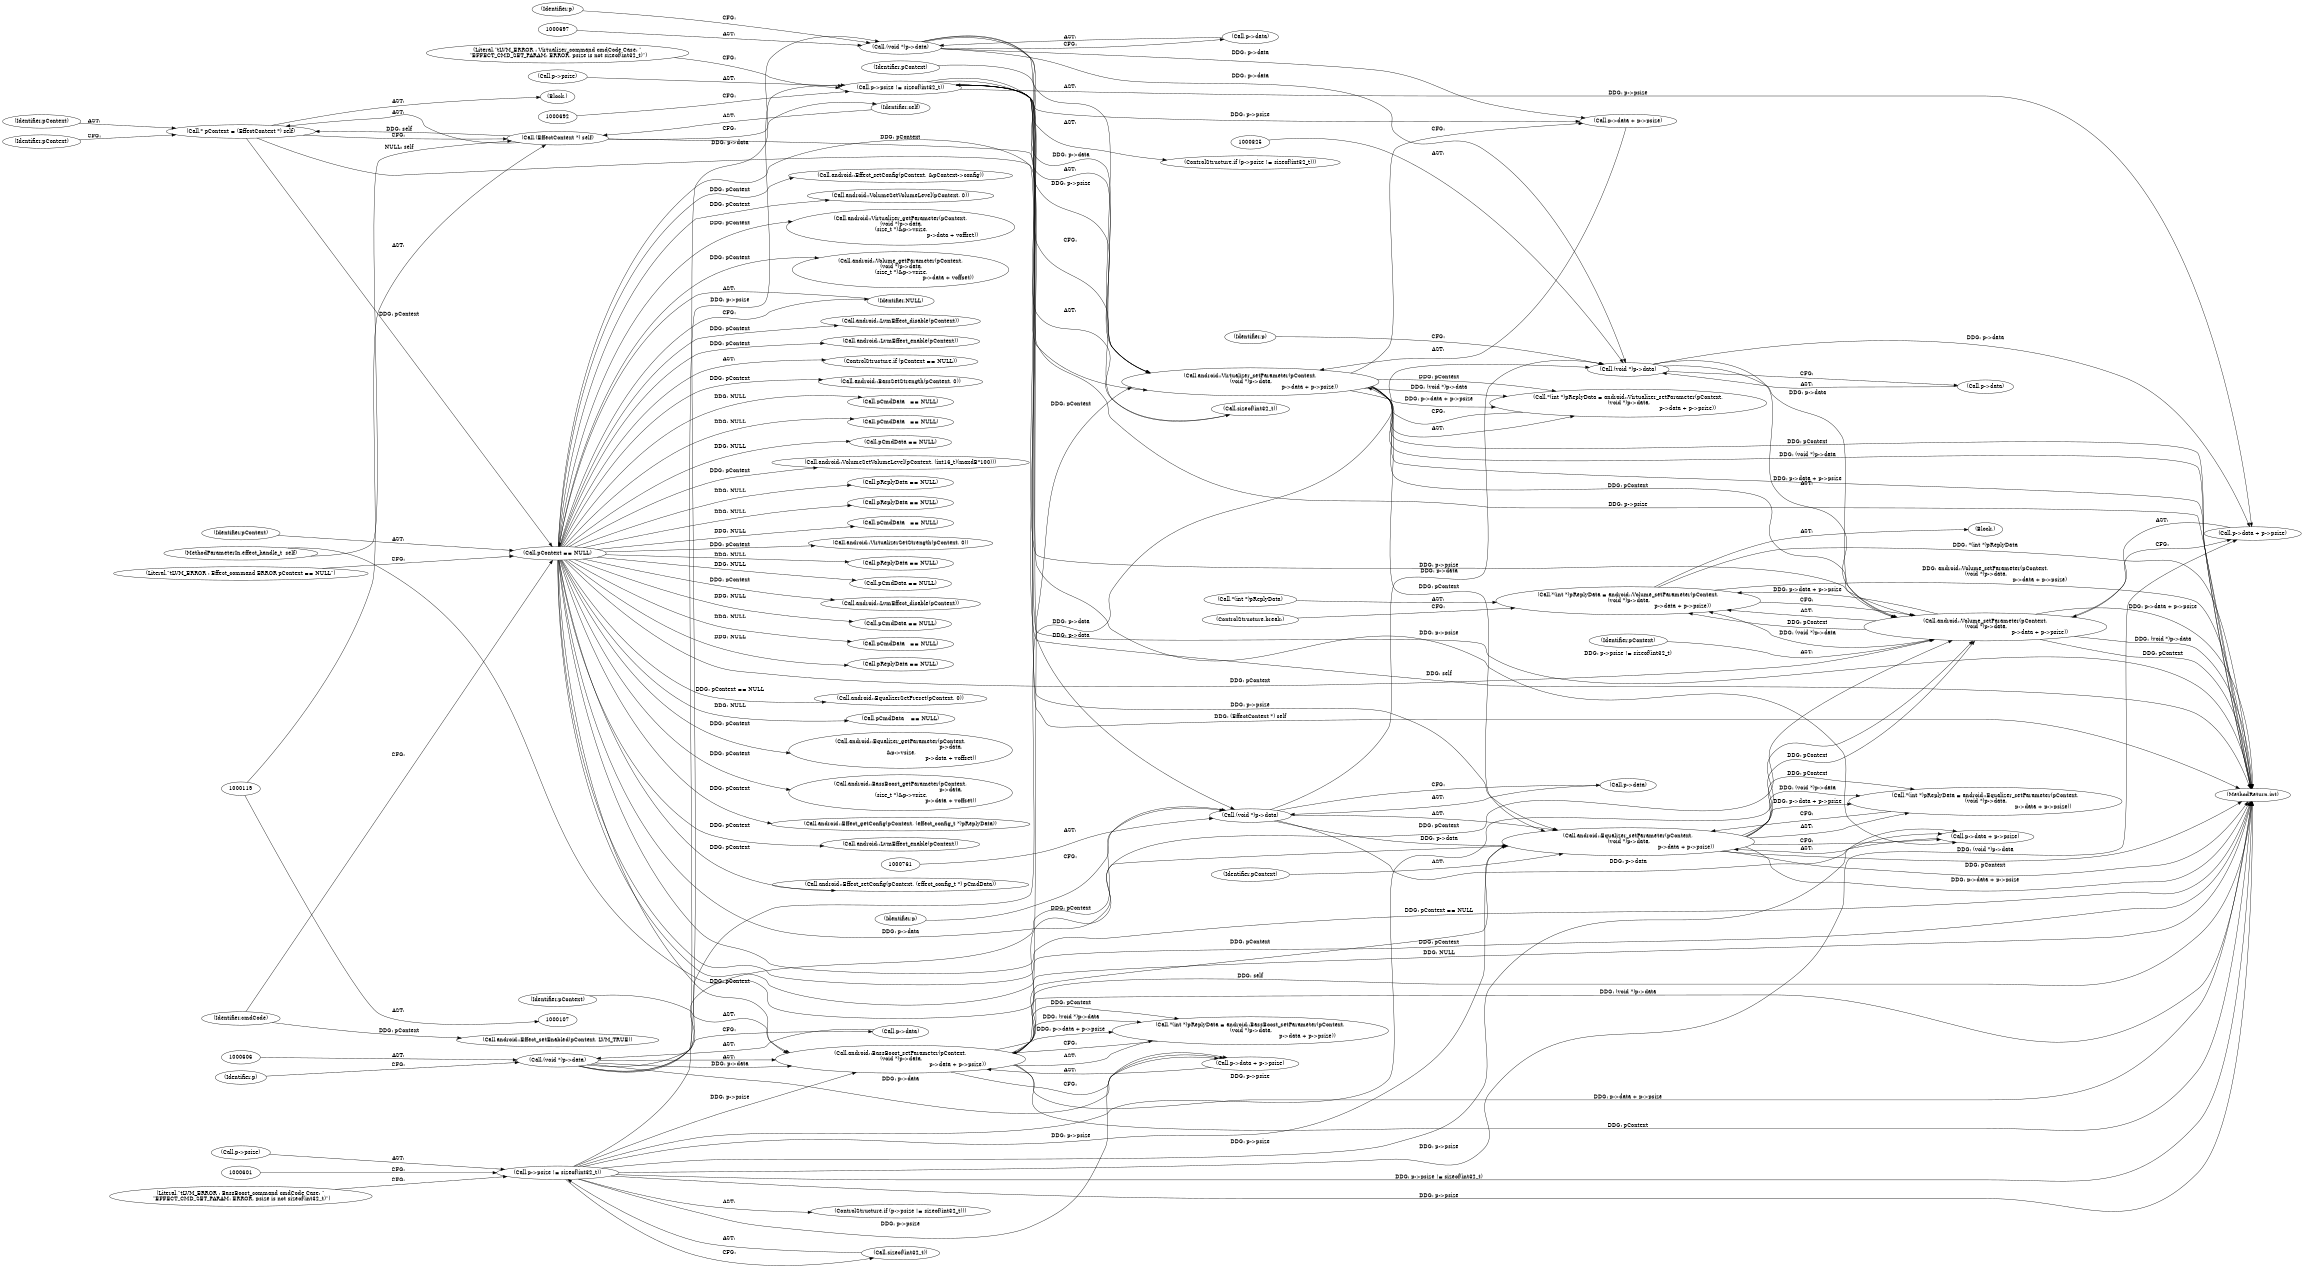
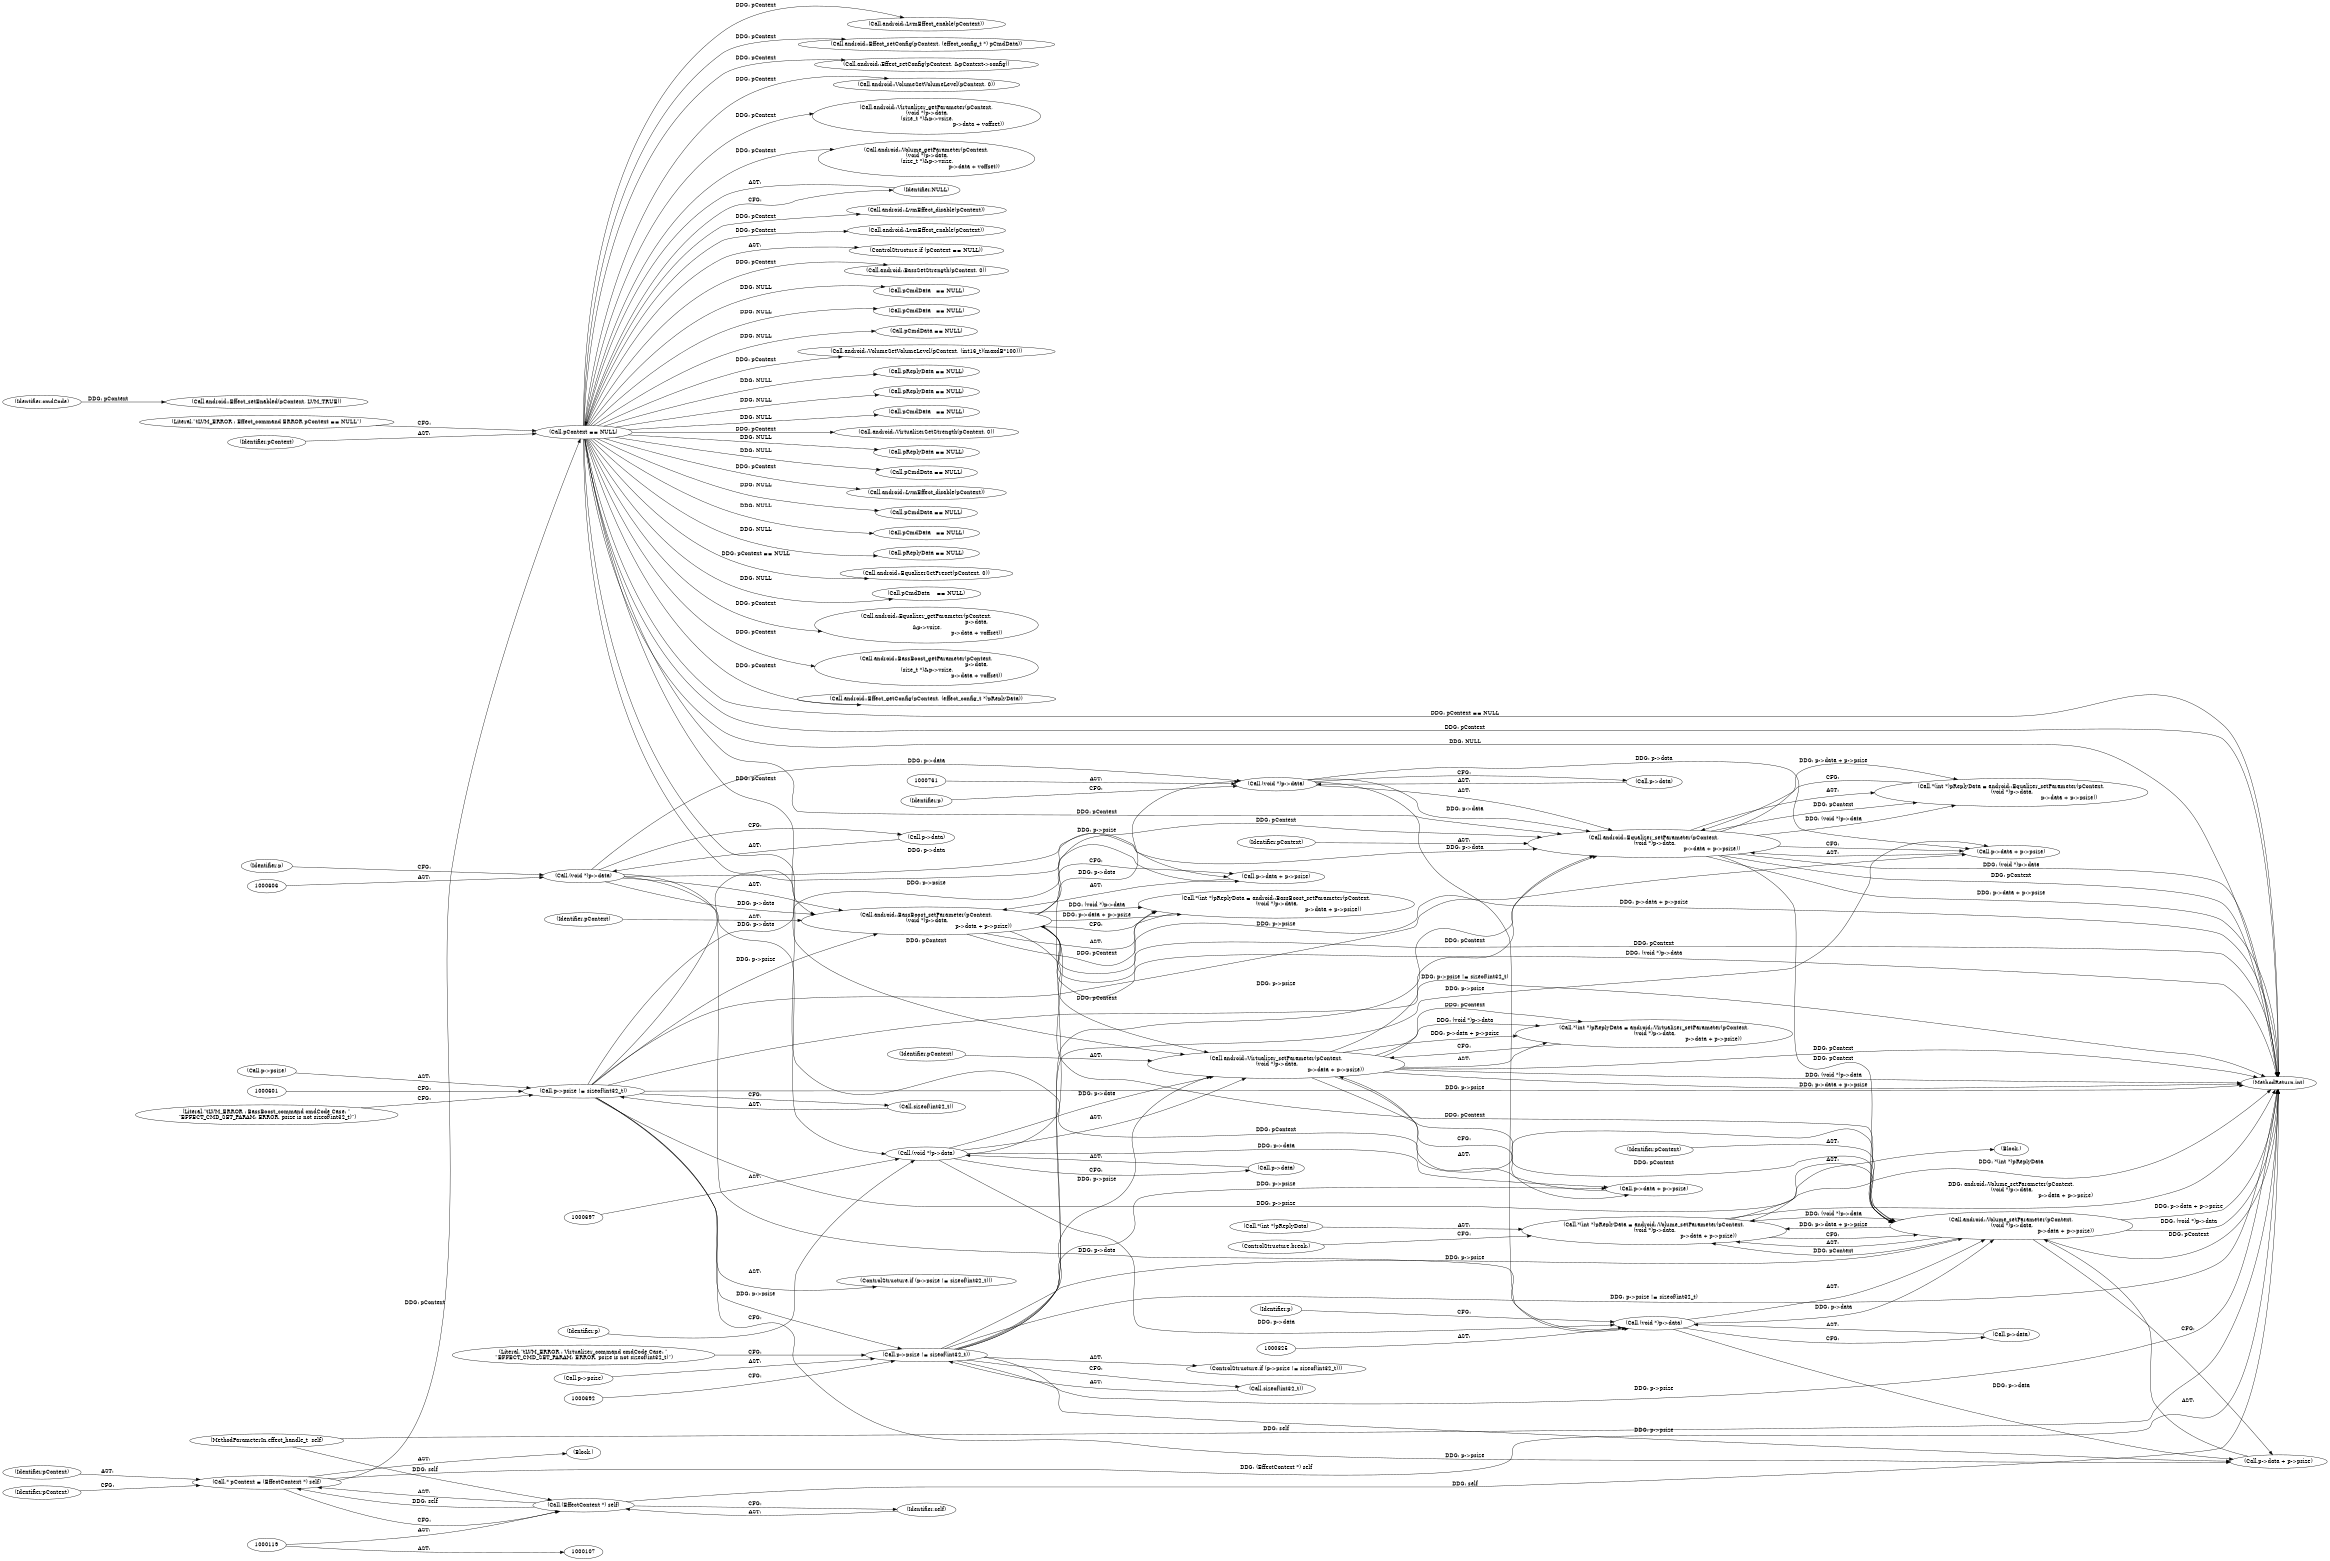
(399, 147) -> (425, 1470)
(398, 788) -> none
